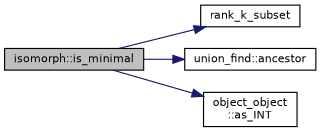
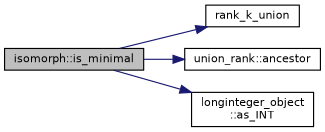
(250, 16) -> (253, 16)
(250, 59) -> (253, 59)
(250, 109) -> (253, 109)
